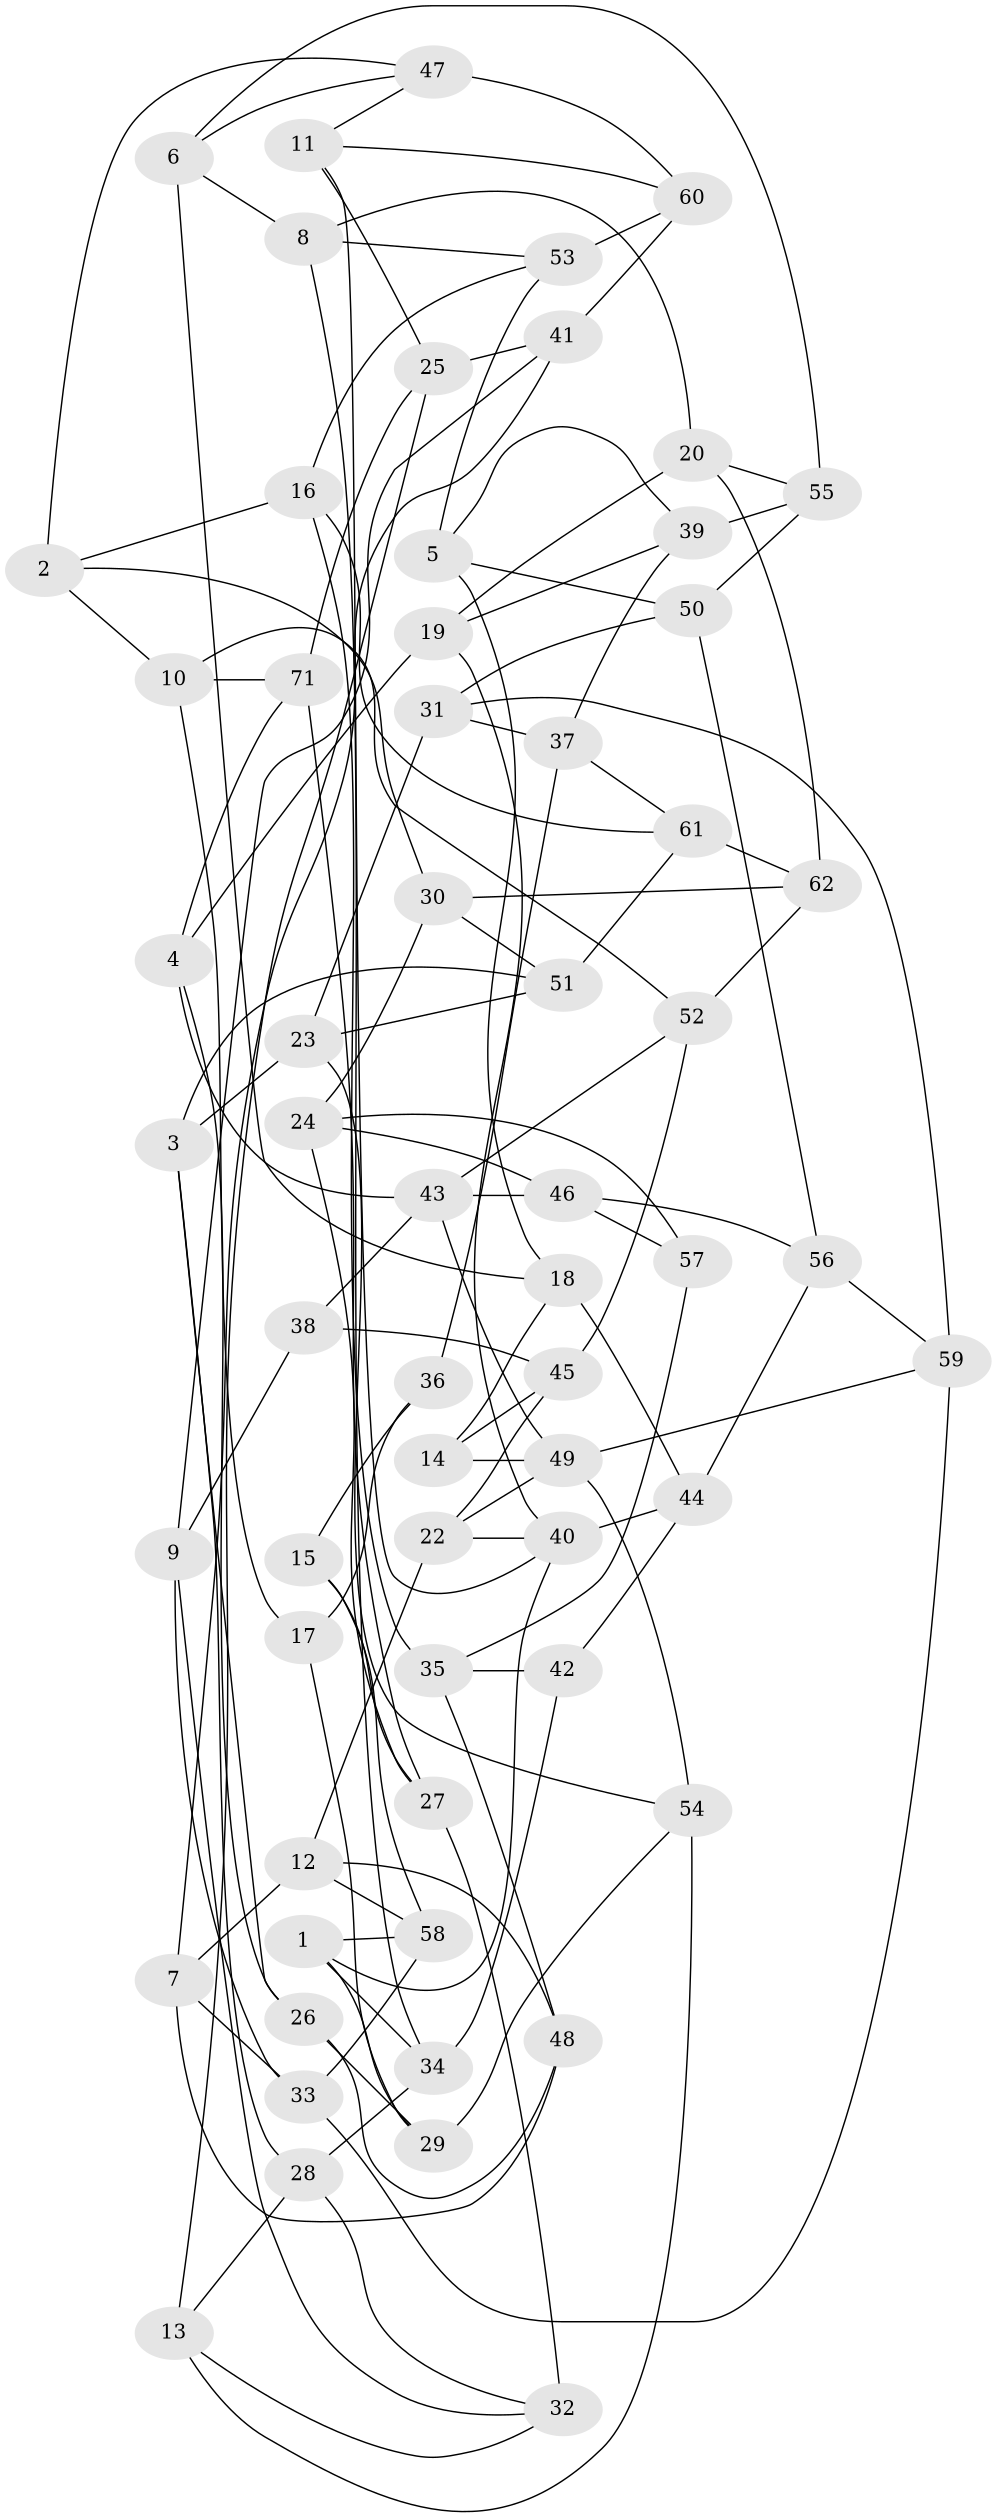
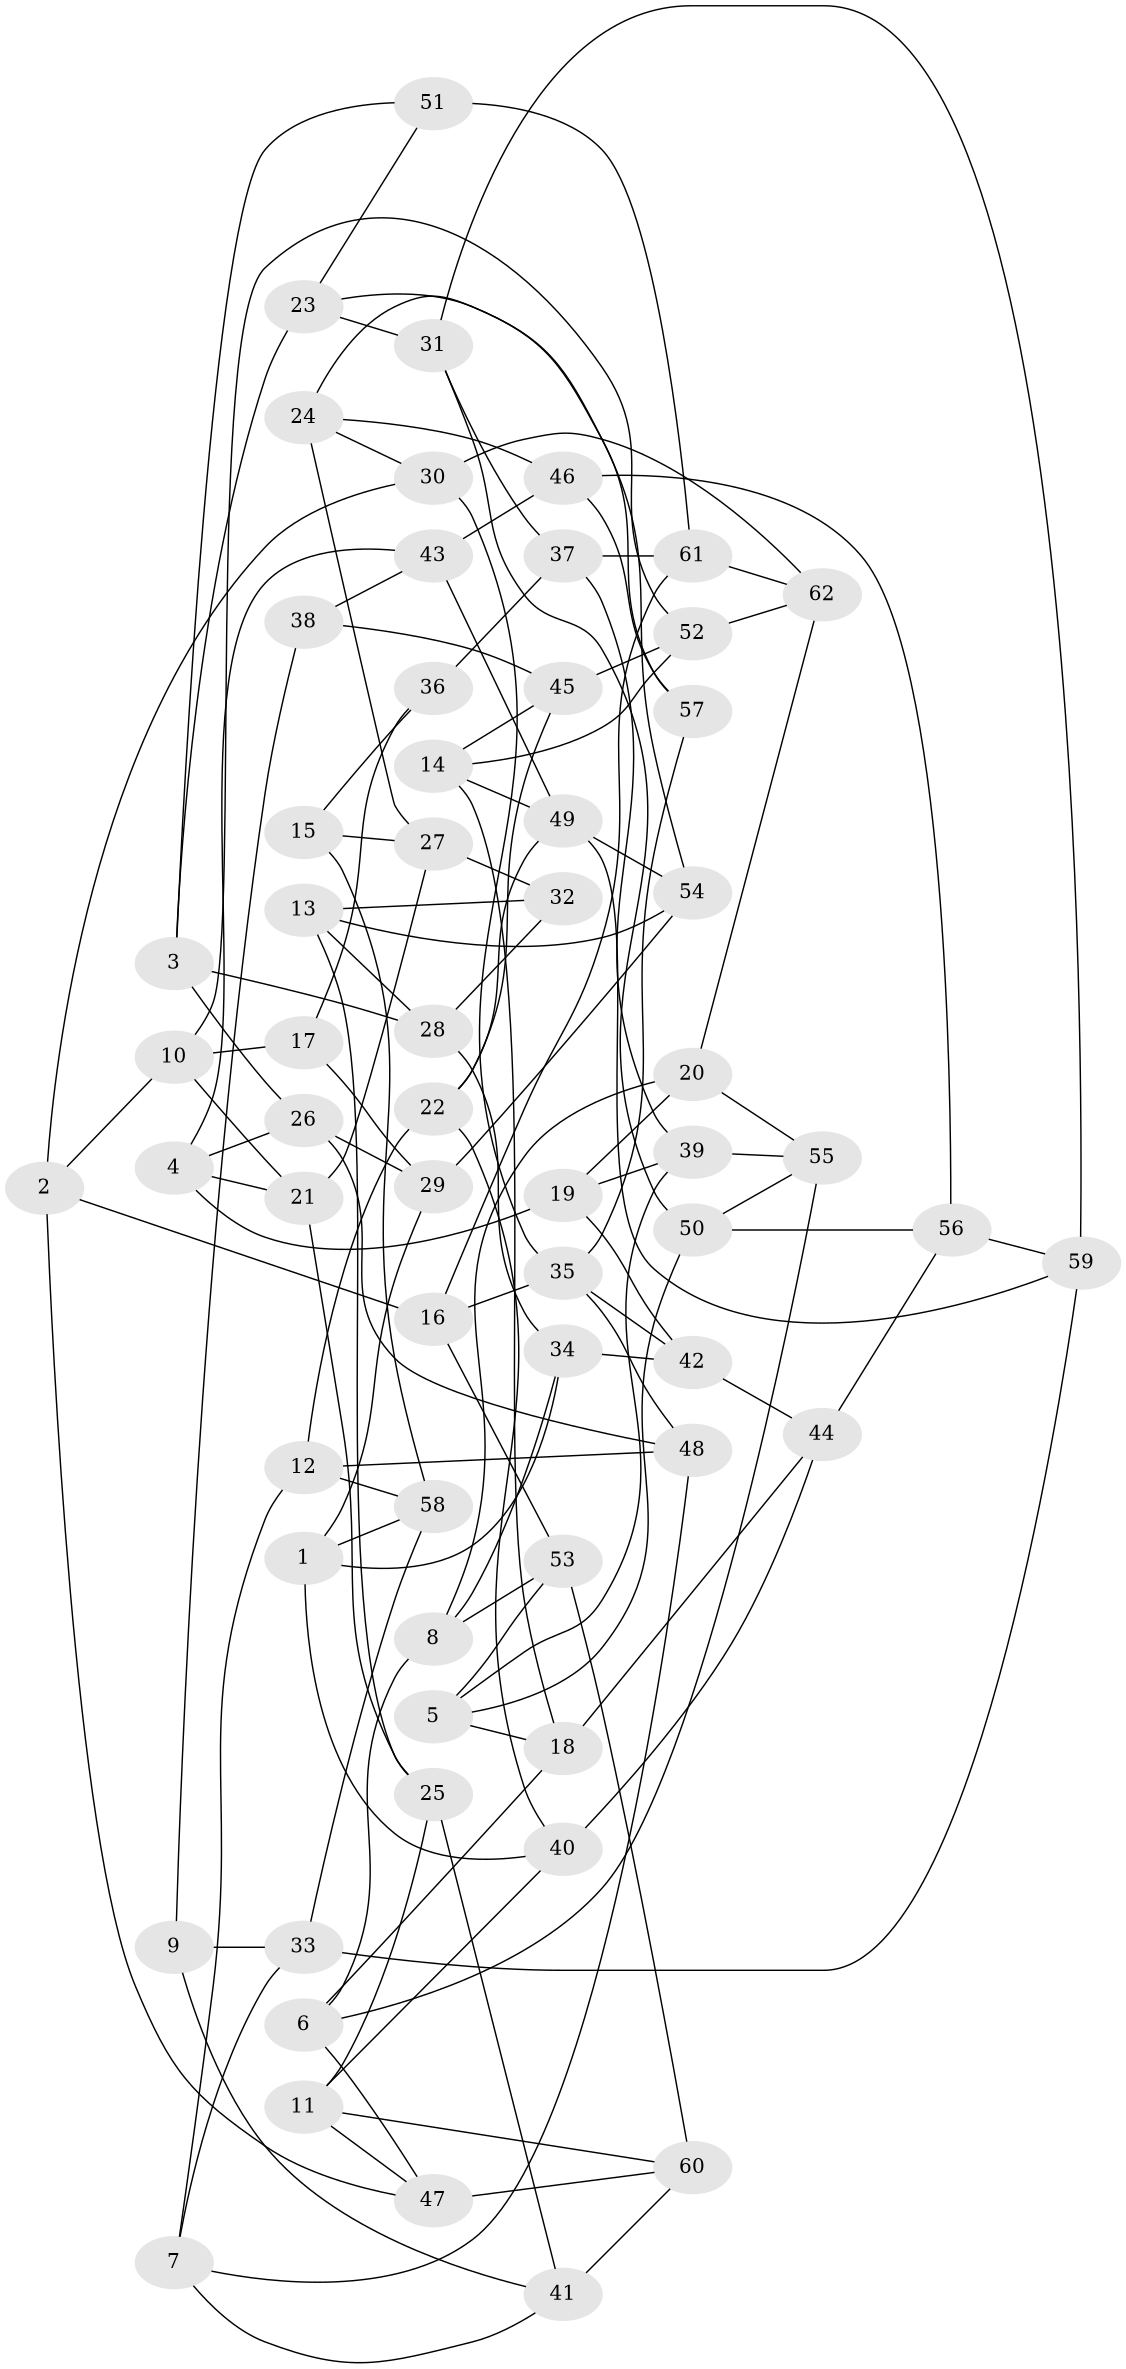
(304, 680) -> (304, 1198)
(521, 910) -> (637, 1291)
(489, 936) -> (502, 856)
(563, 1107) -> (586, 735)
(242, 2101) -> none
